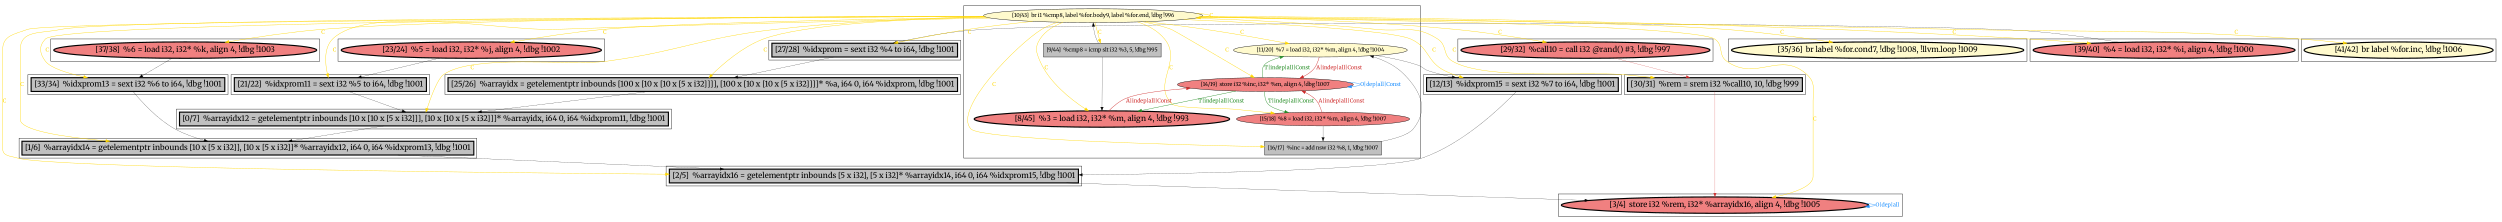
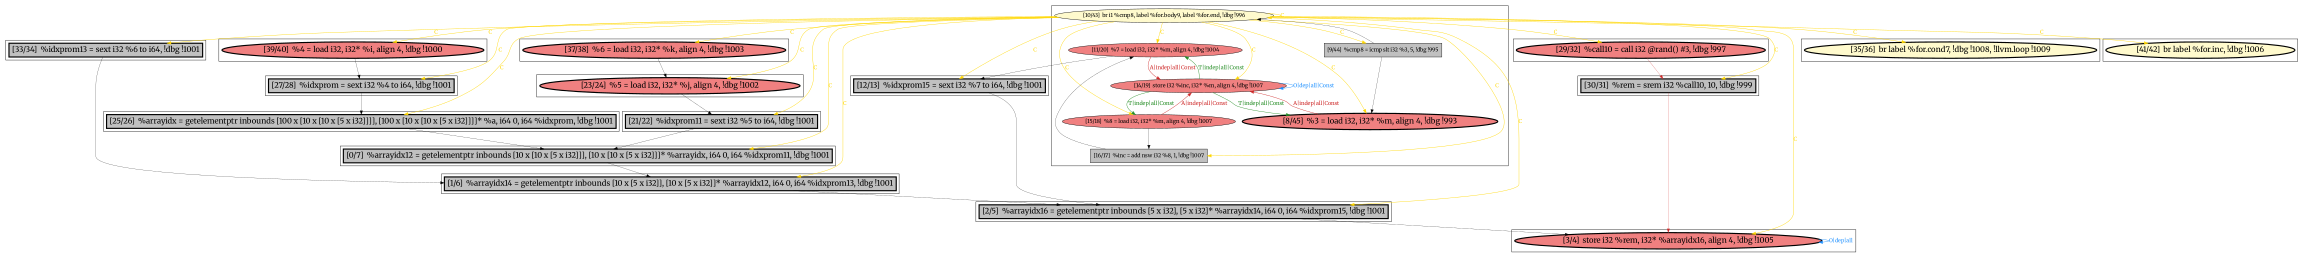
(1320, 50) -> (1155, 50)
(157, 67) -> (661, 66)
